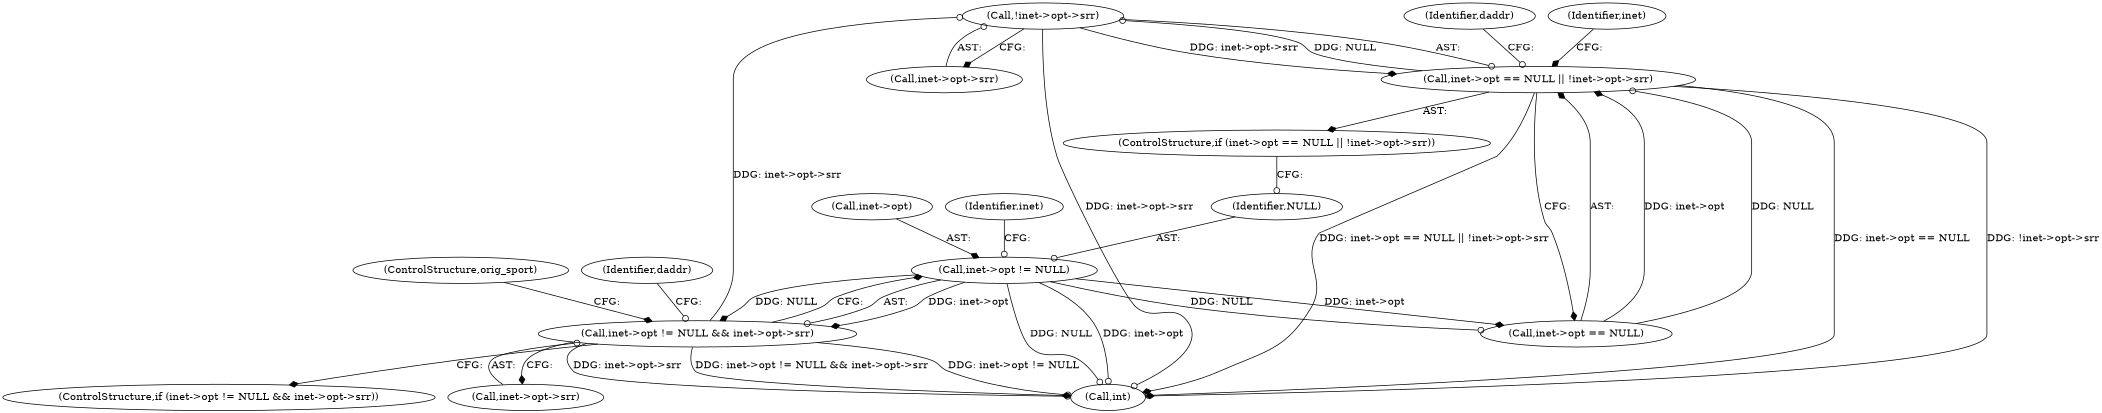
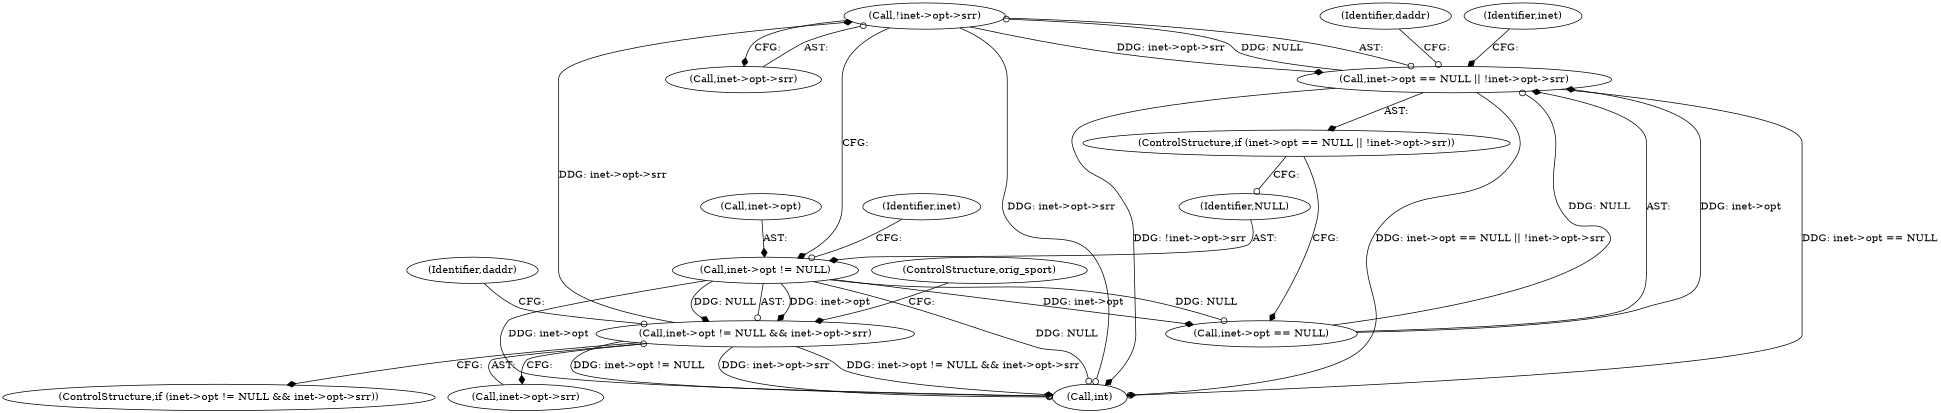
(733, 82) -> (559, 94)
(1540, 205) -> (1312, 237)
(1146, 237) -> (1057, 256)
(841, 295) -> (842, 137)
